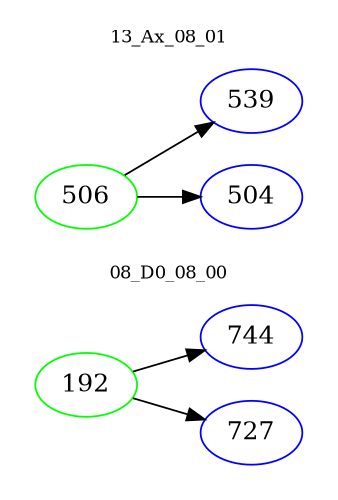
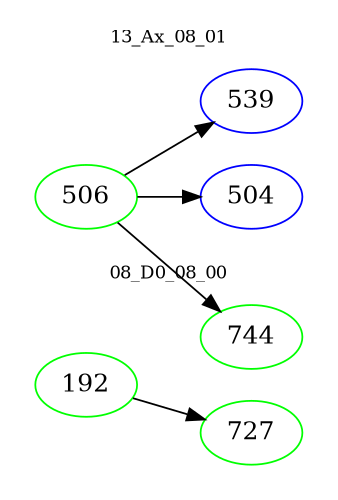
(251, 337) -> (251, 337)
(160, 363) -> (171, 269)
(251, 433) -> (251, 433)
